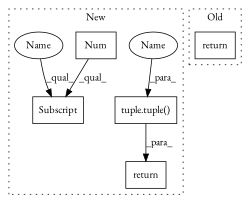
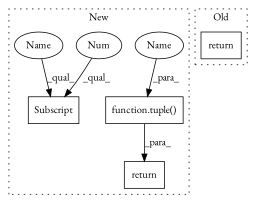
(96, 45) -> (99, 45)
(146, 110) -> (144, 110)
